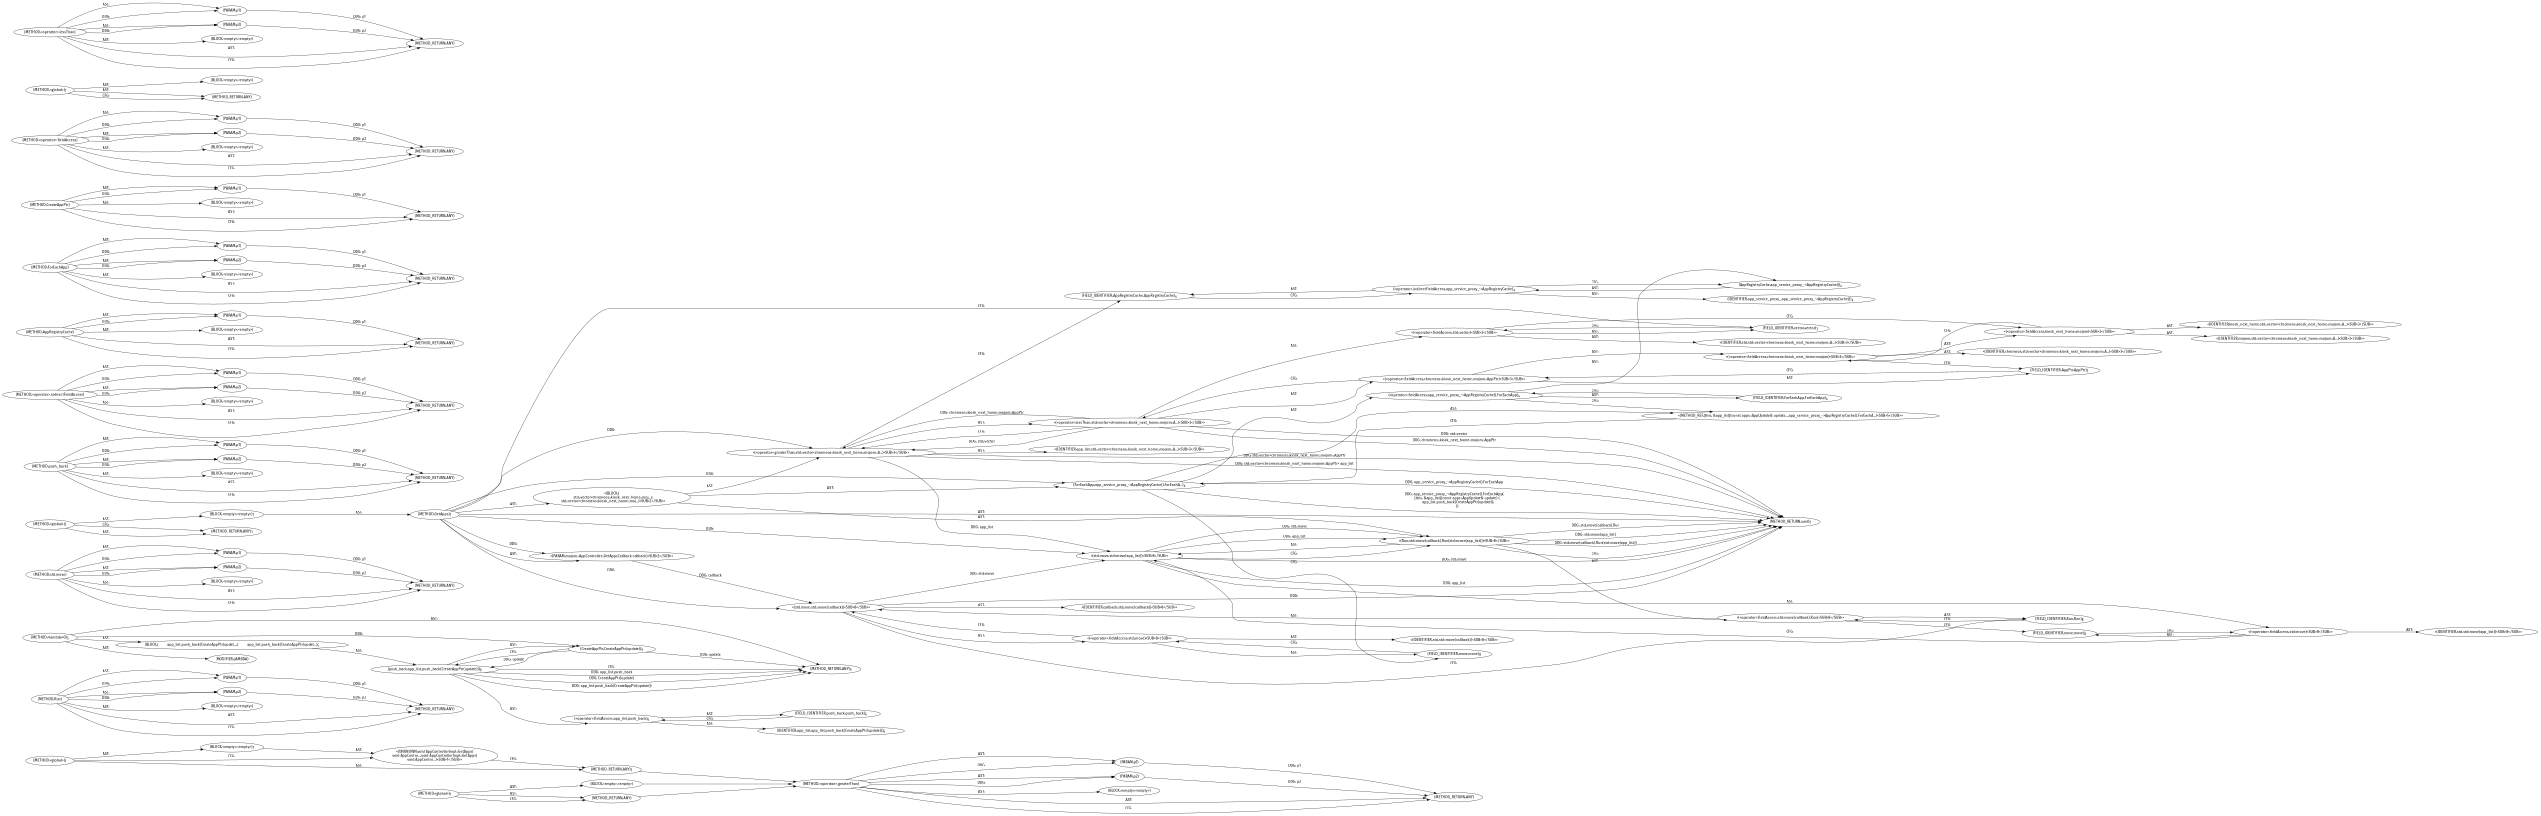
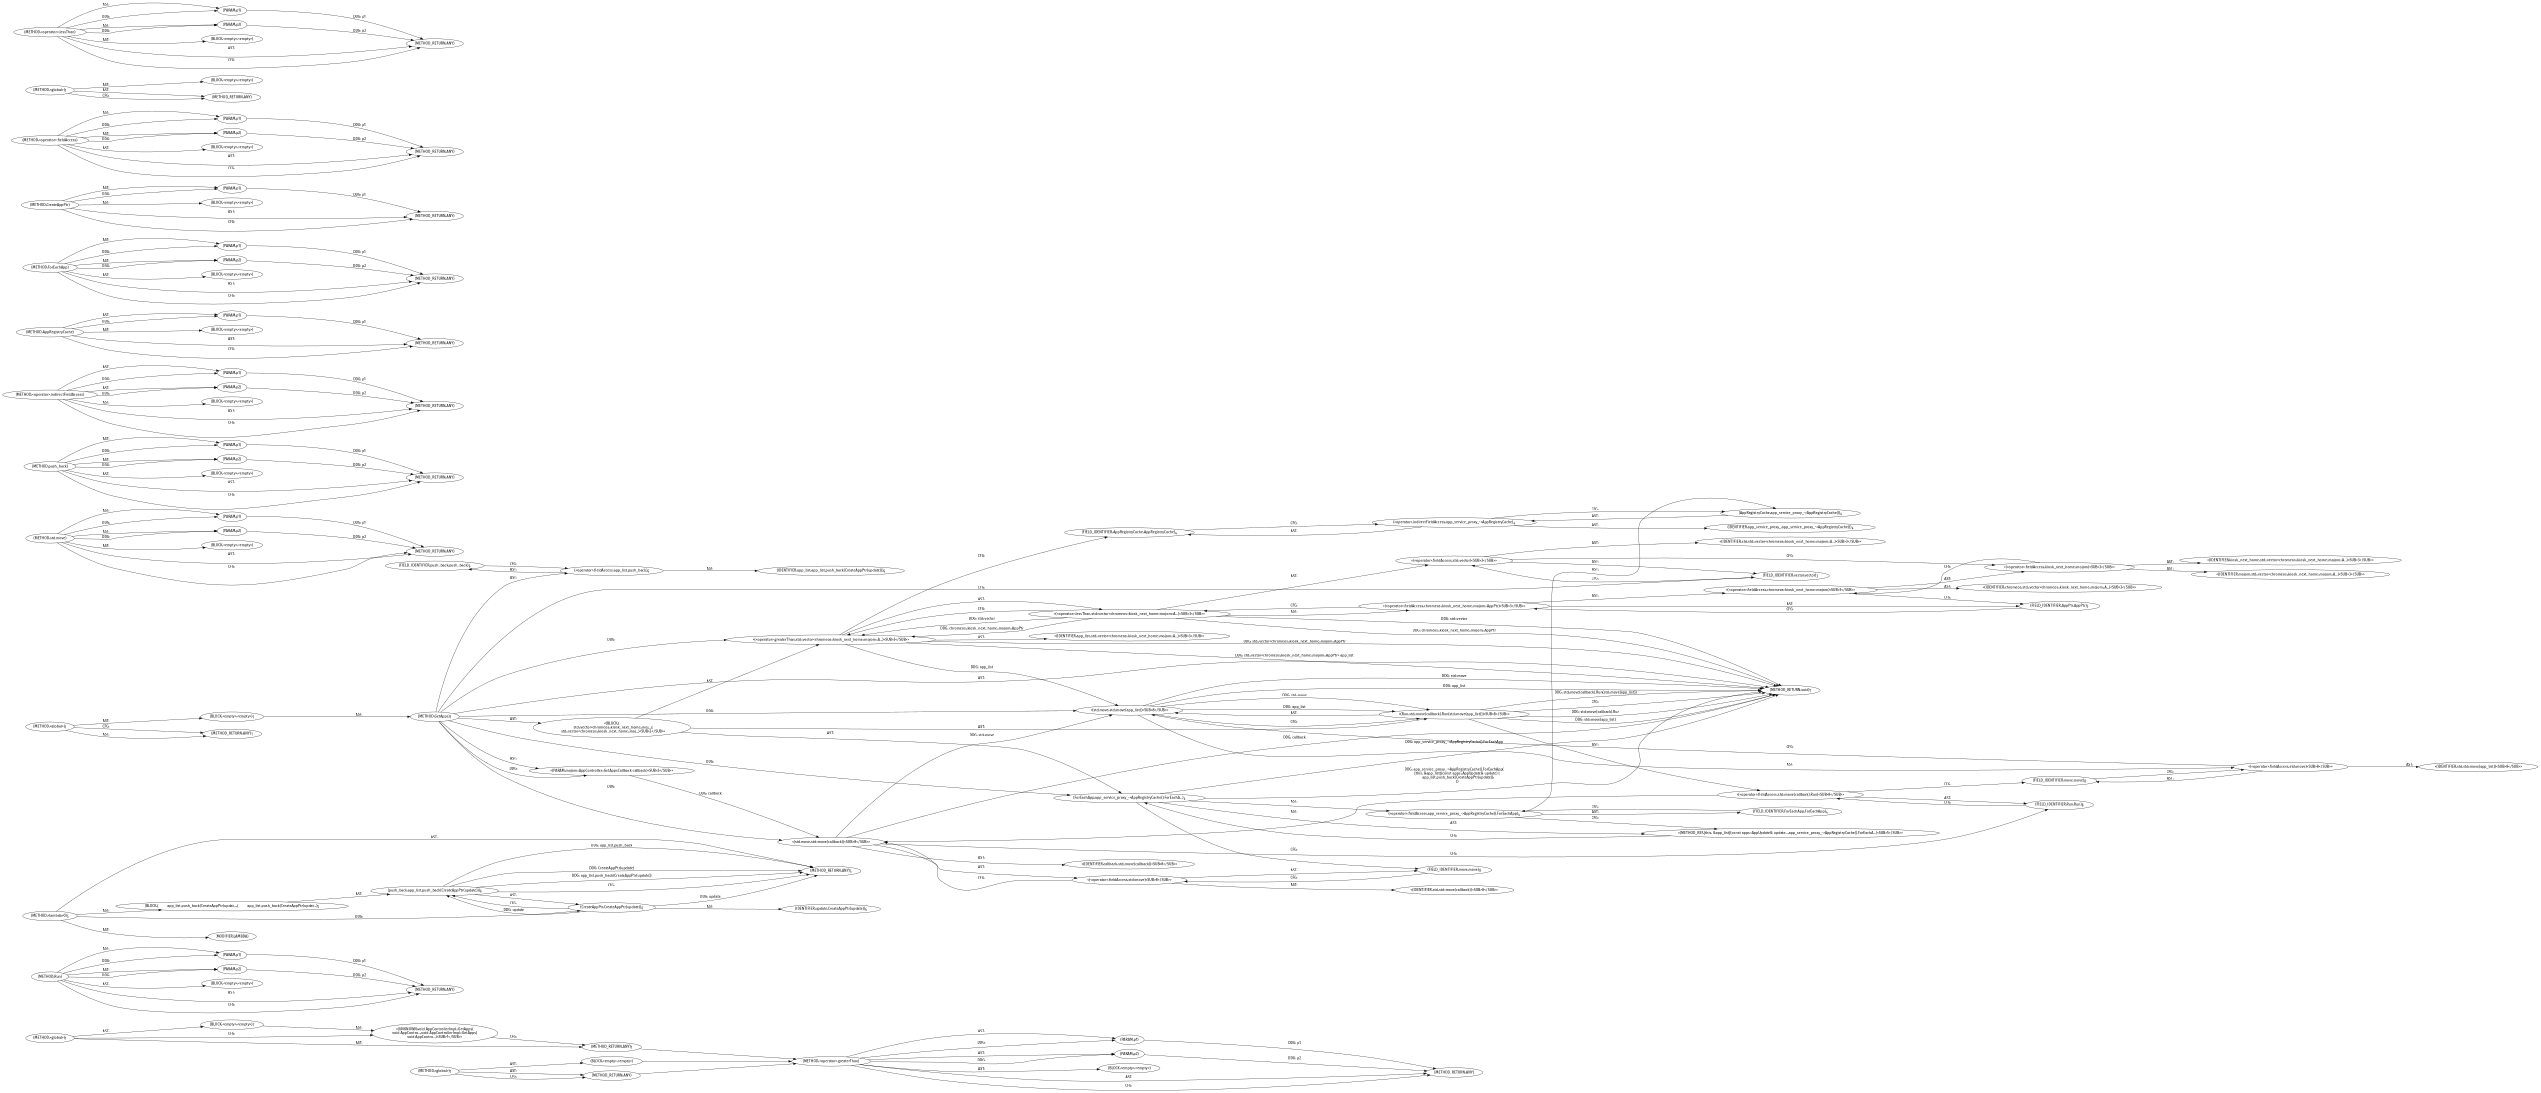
(1295, 596) -> (1295, 737)
(511, 715) -> (475, 616)
none -> (831, 909)
